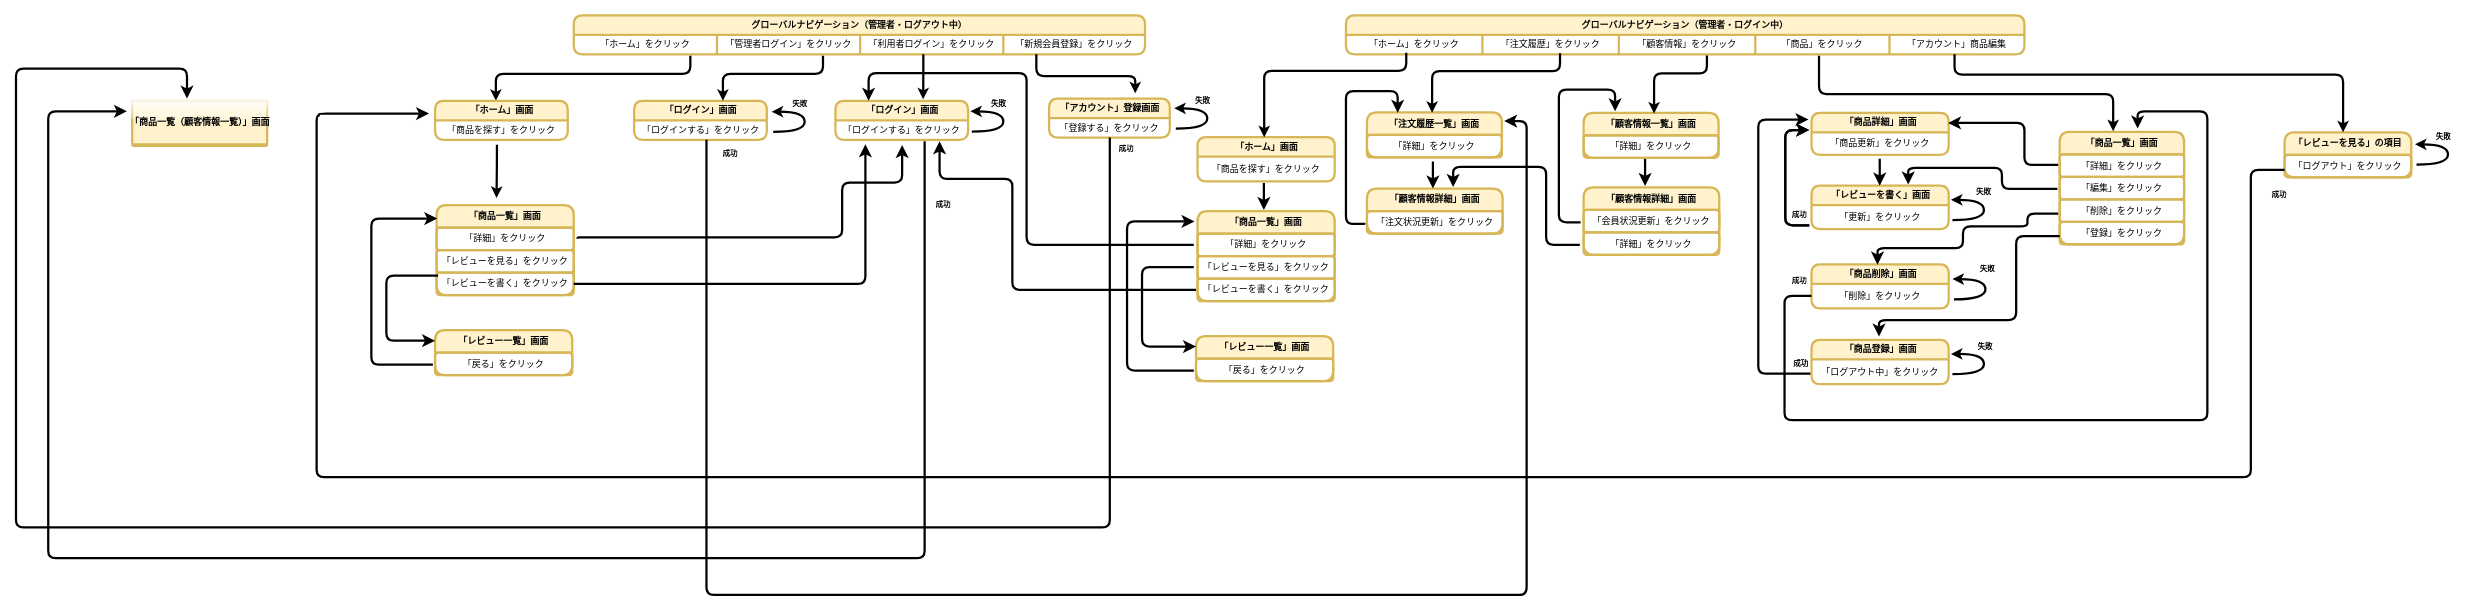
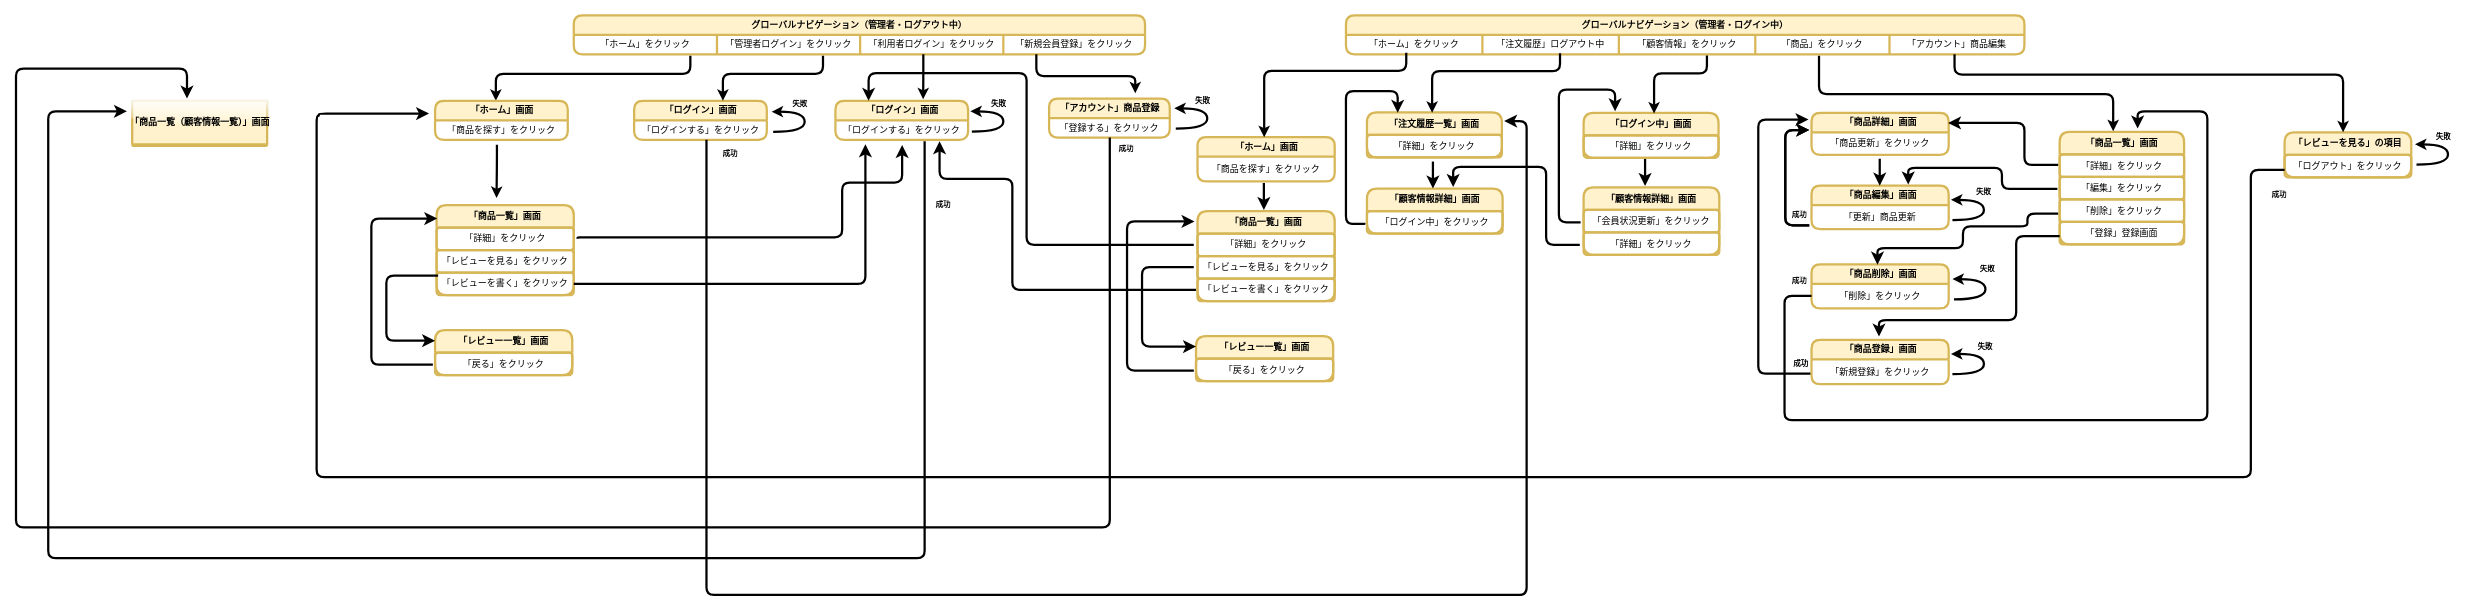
(1551, 45) -> (1551, 45)
(1110, 108) -> (1110, 108)
(1651, 124) -> (1651, 124)
(1881, 195) -> (1881, 195)
(1880, 217) -> (1880, 217)
(1435, 222) -> (1435, 222)
(2122, 234) -> (2122, 234)
(1880, 372) -> (1880, 372)
